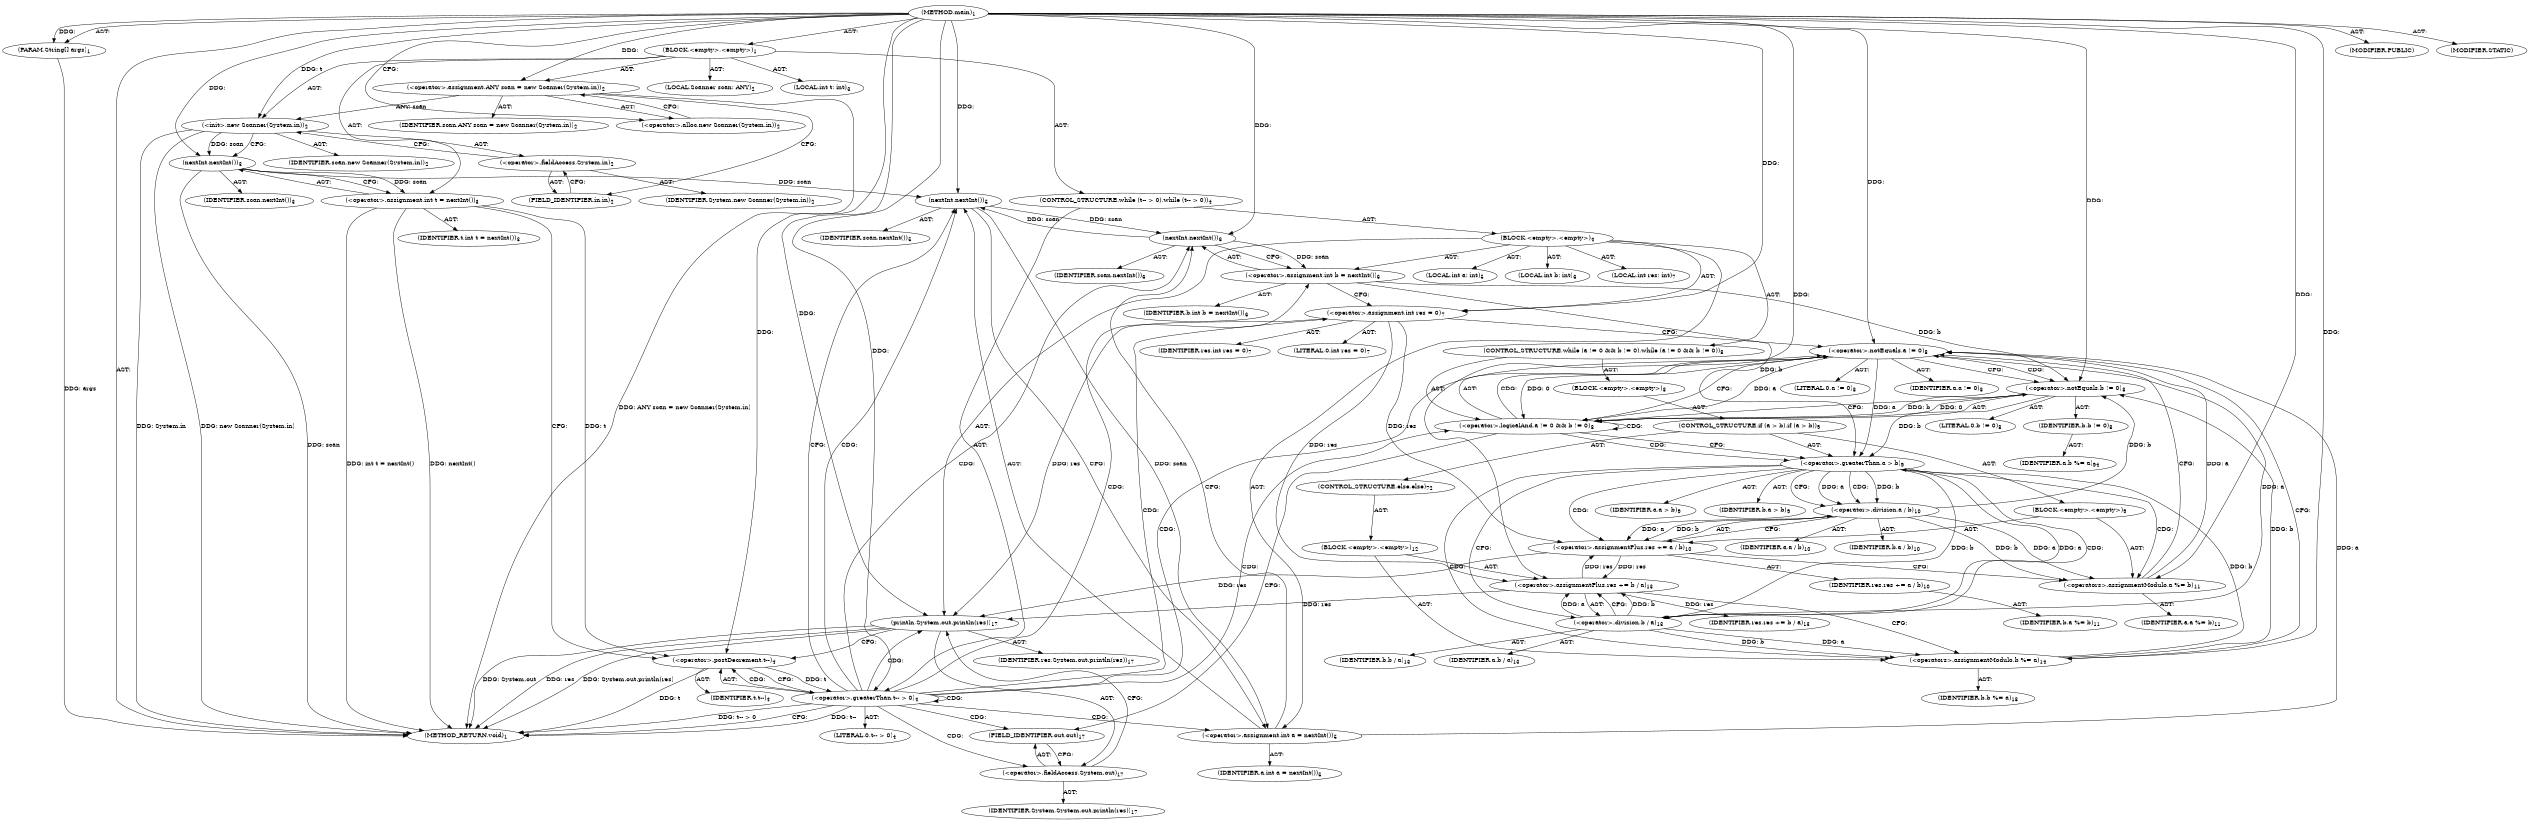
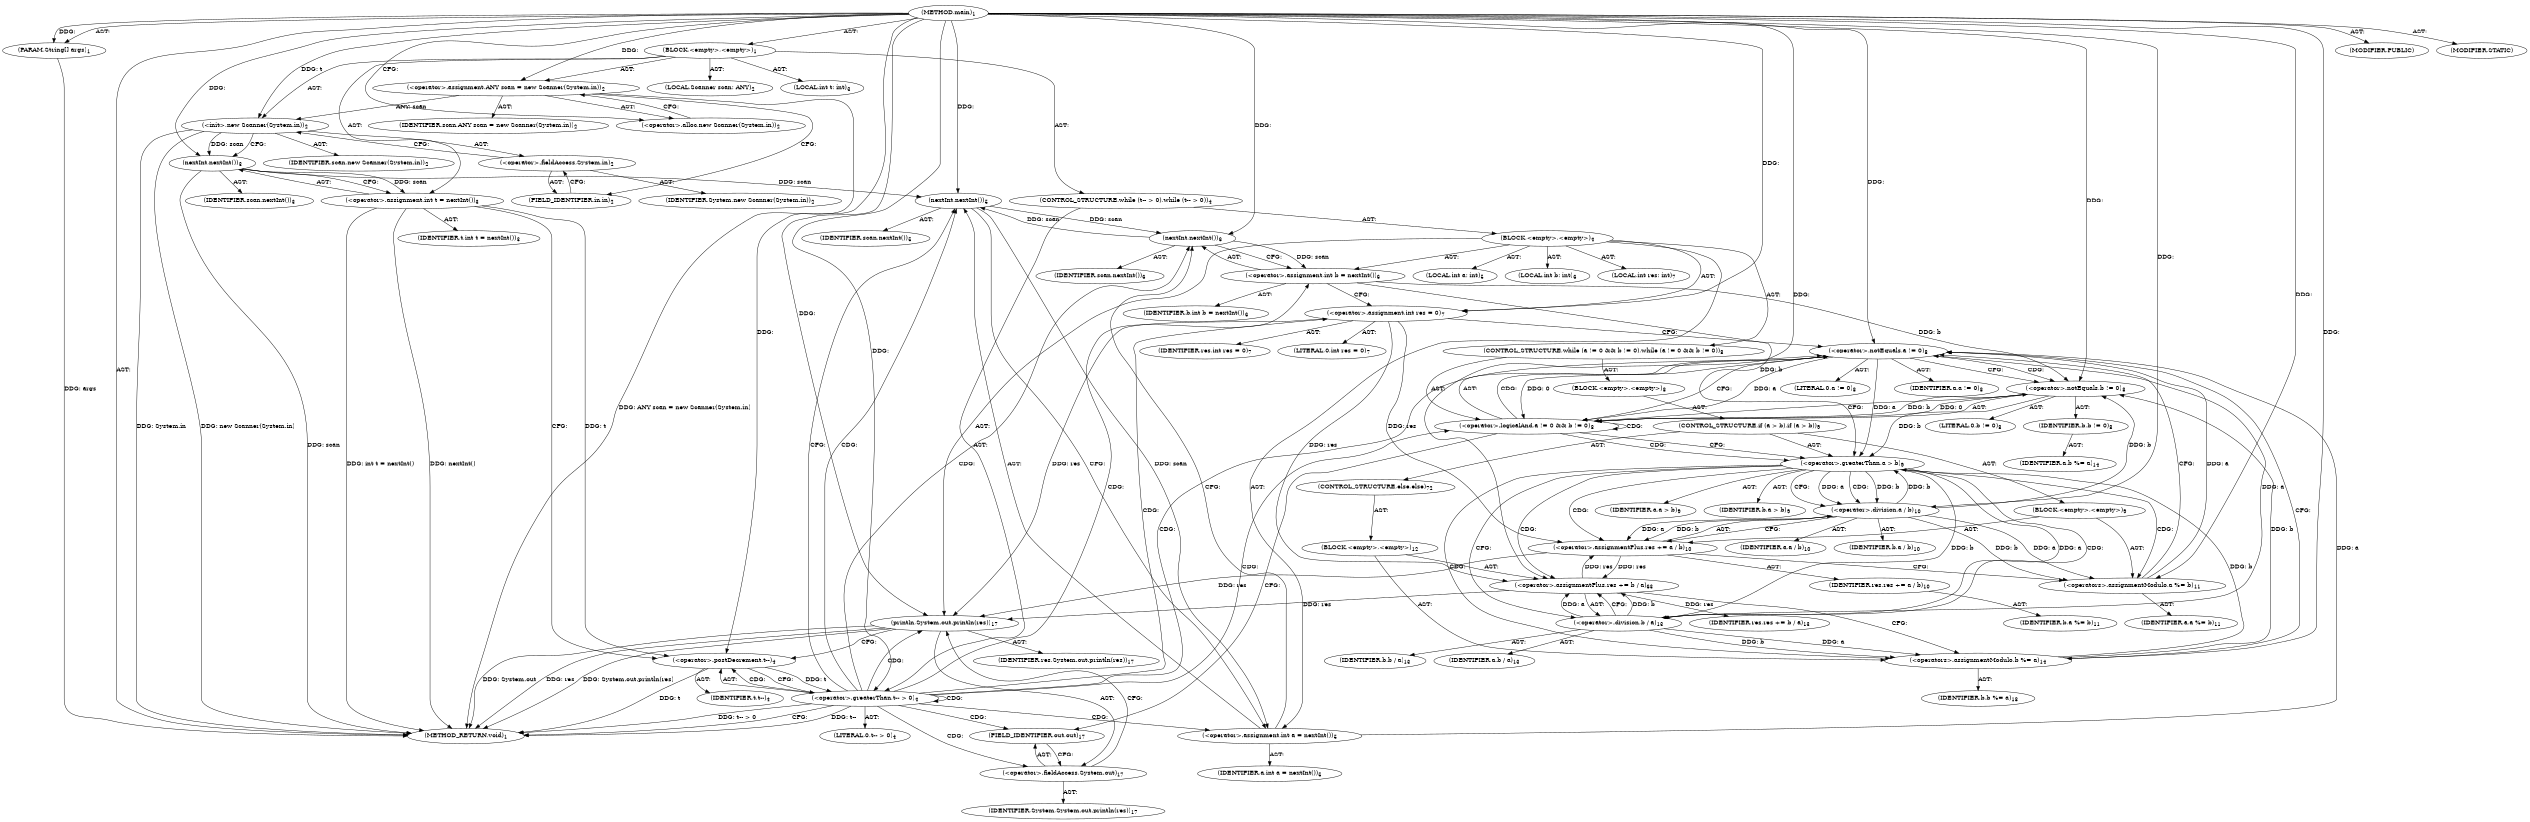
none -> (1892, 28)
(2096, 463) -> (2096, 463)
none -> (1602, 476)
none -> (1908, 488)
(1650, 585) -> (1650, 585)
